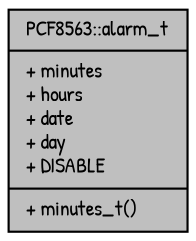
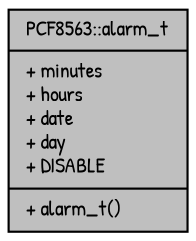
(82, 209) -> (74, 209)
